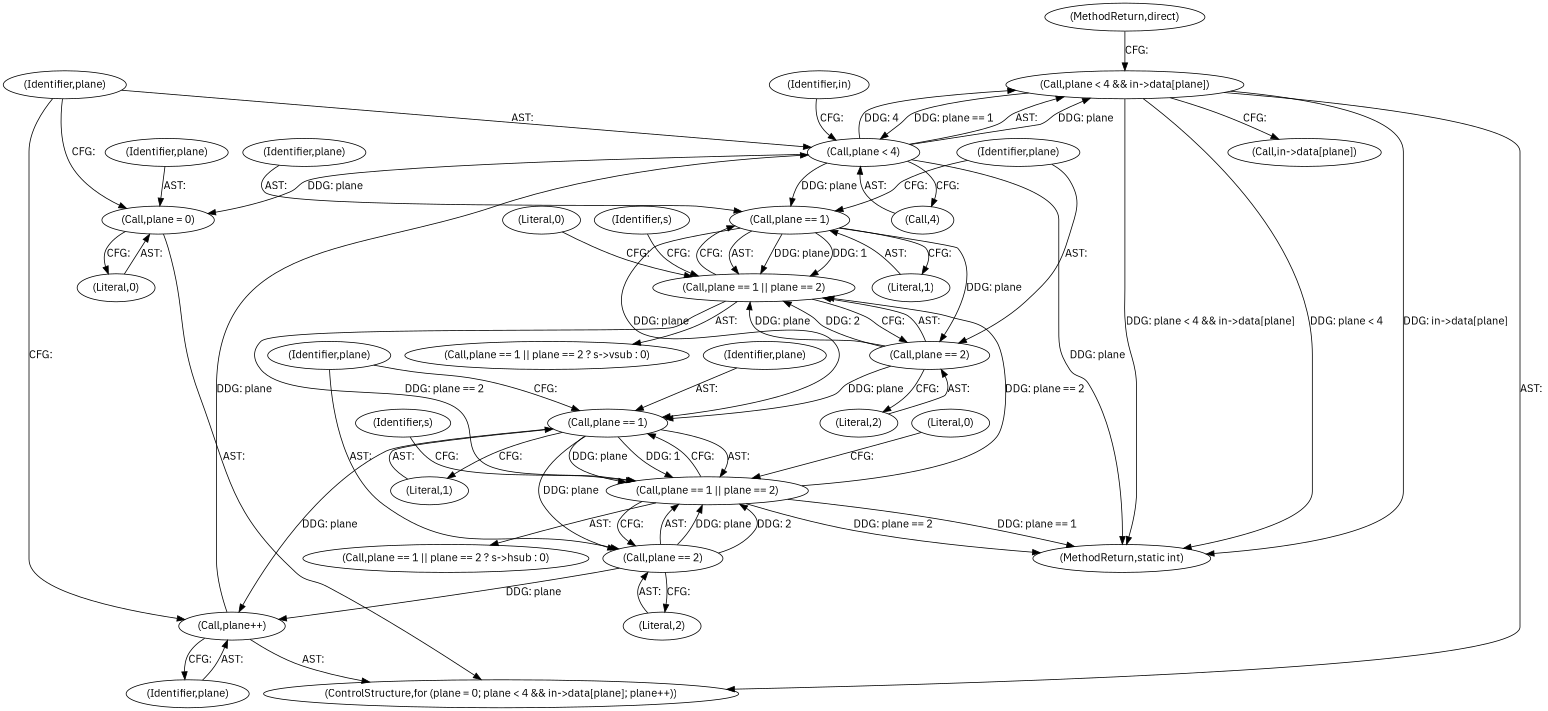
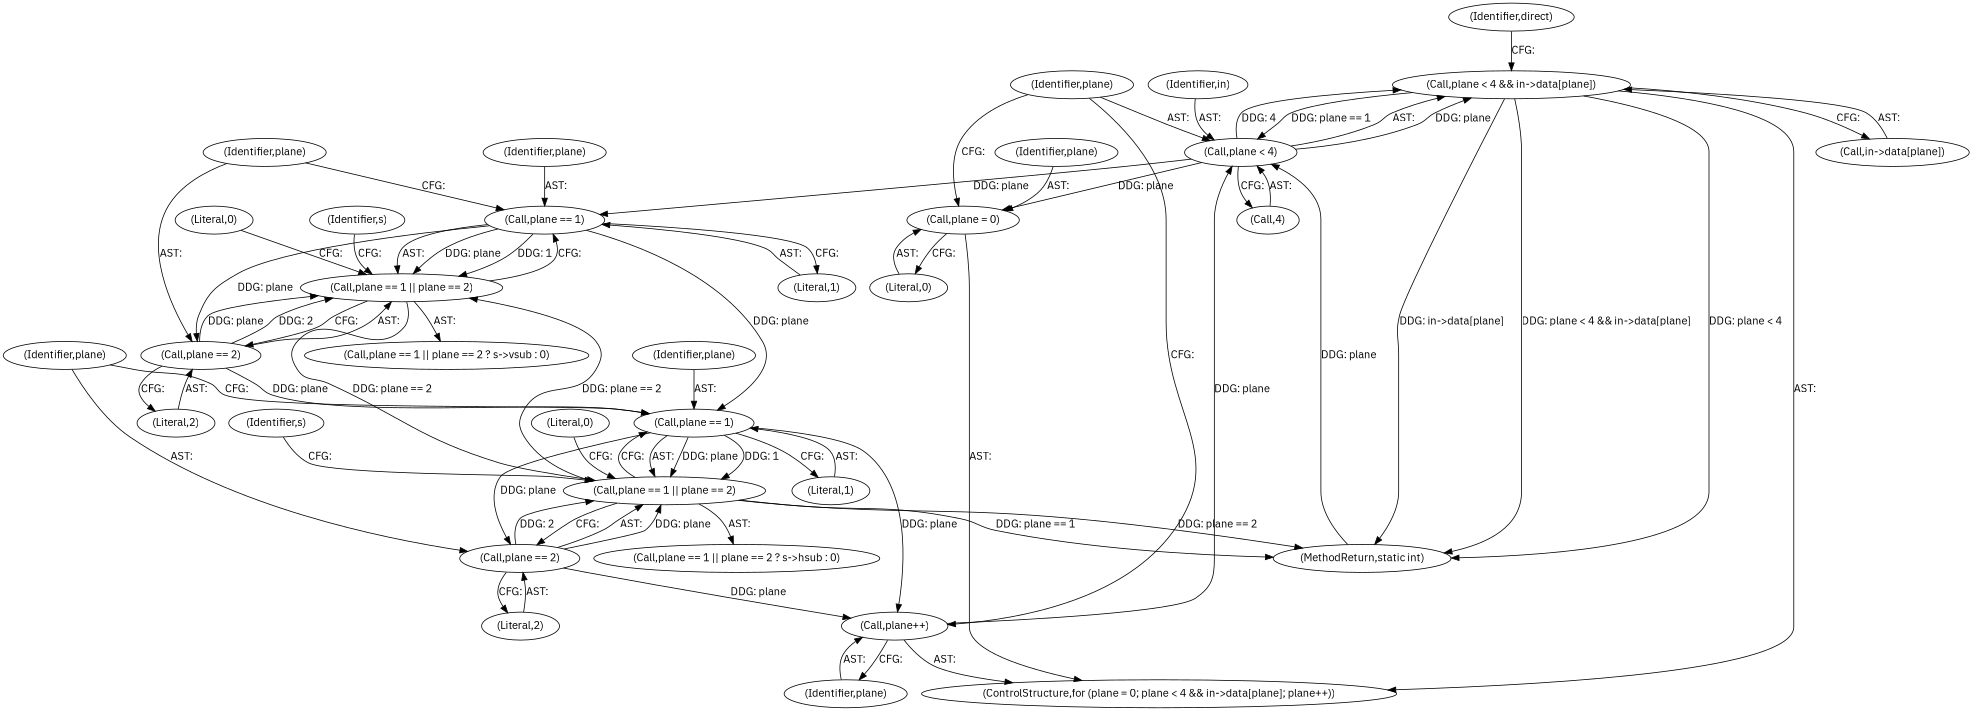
(1125, 17) -> (1511, 17)
none -> (1766, 98)
(833, 119) -> (1211, 119)
(1059, 304) -> (1321, 351)
